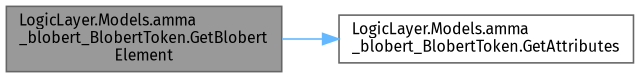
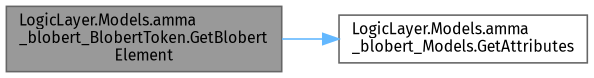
(486, 39) -> (463, 39)
